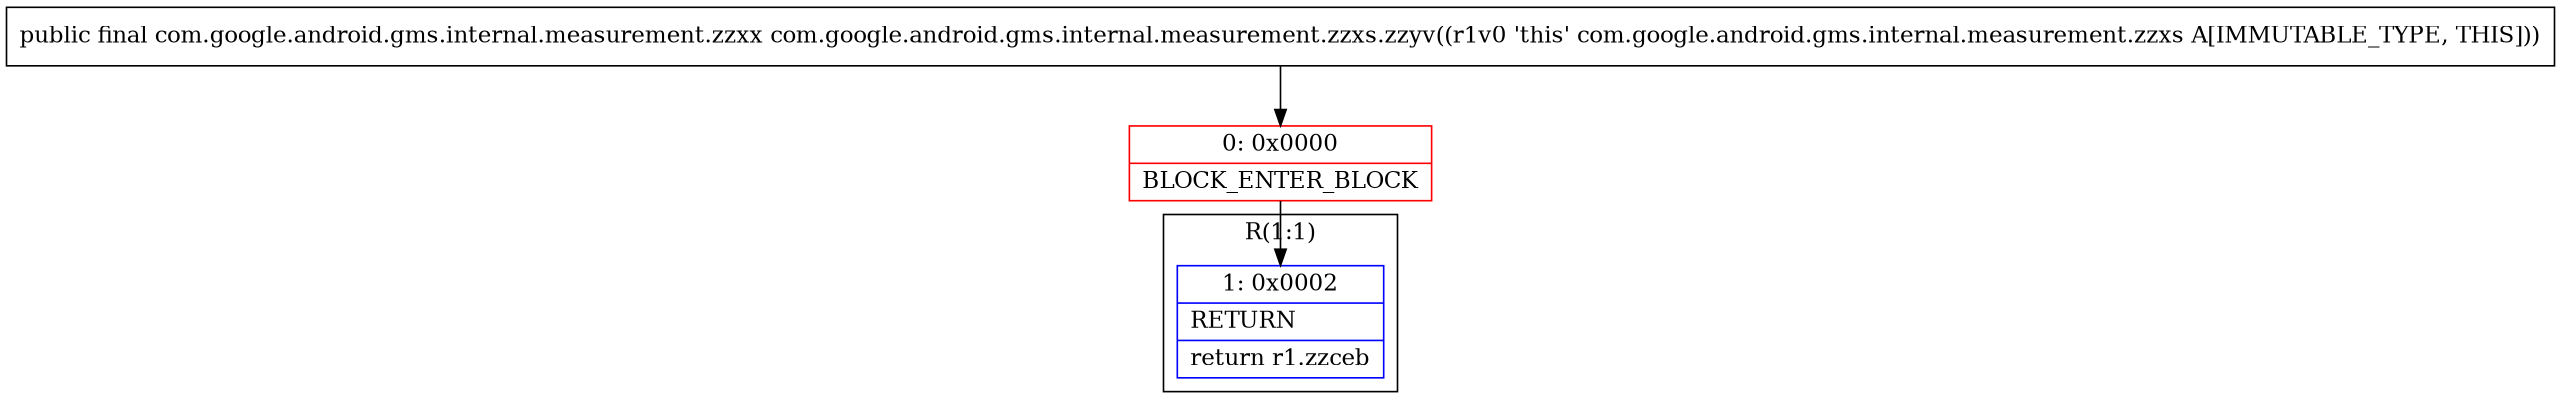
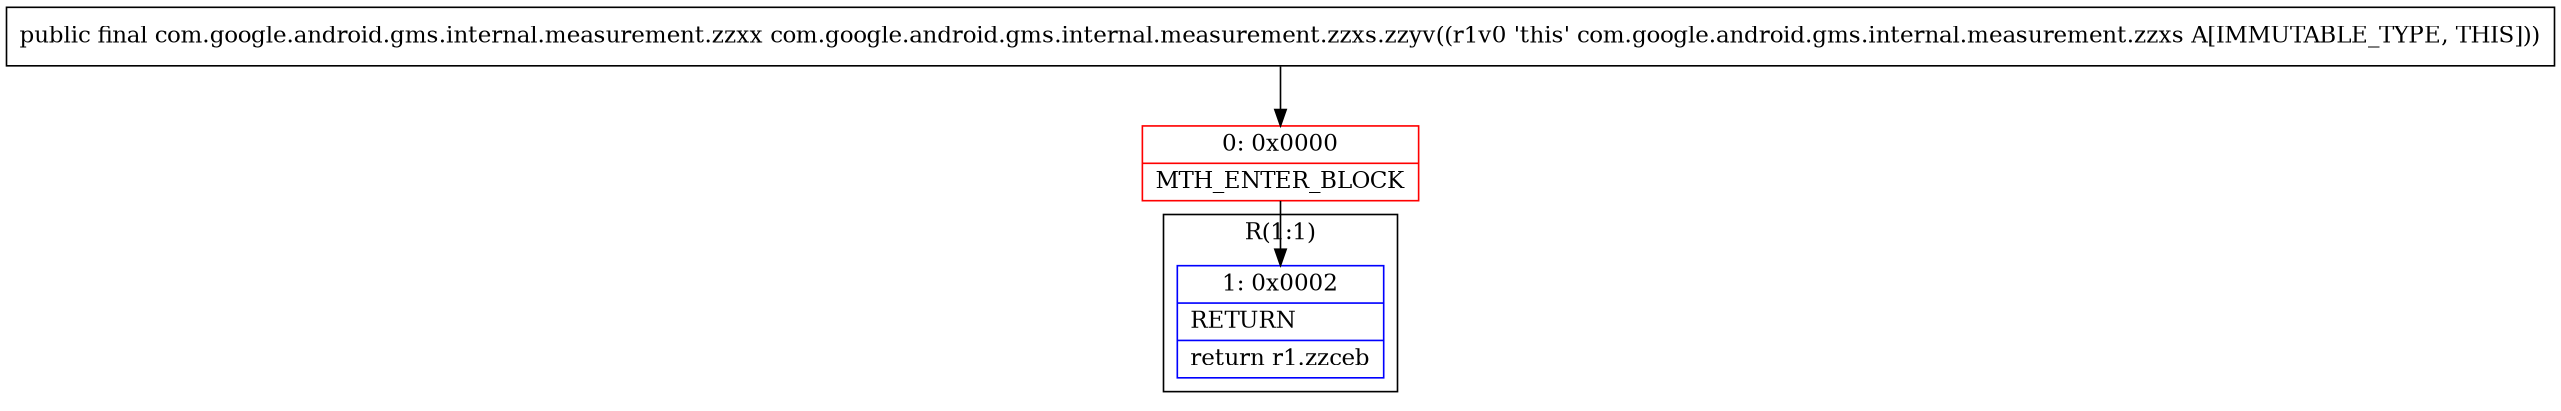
(1280, 181) -> (1280, 181)
